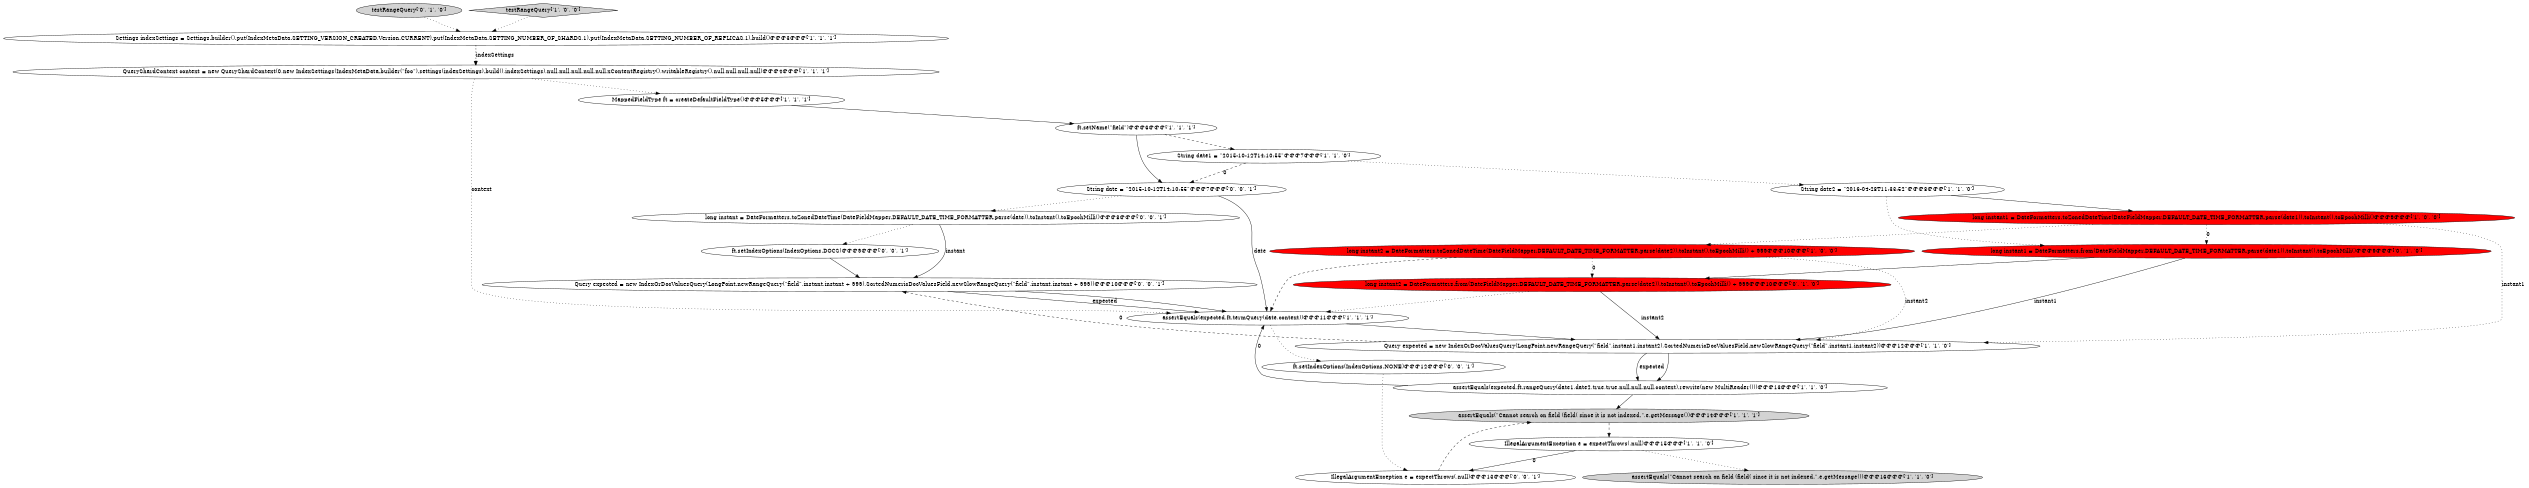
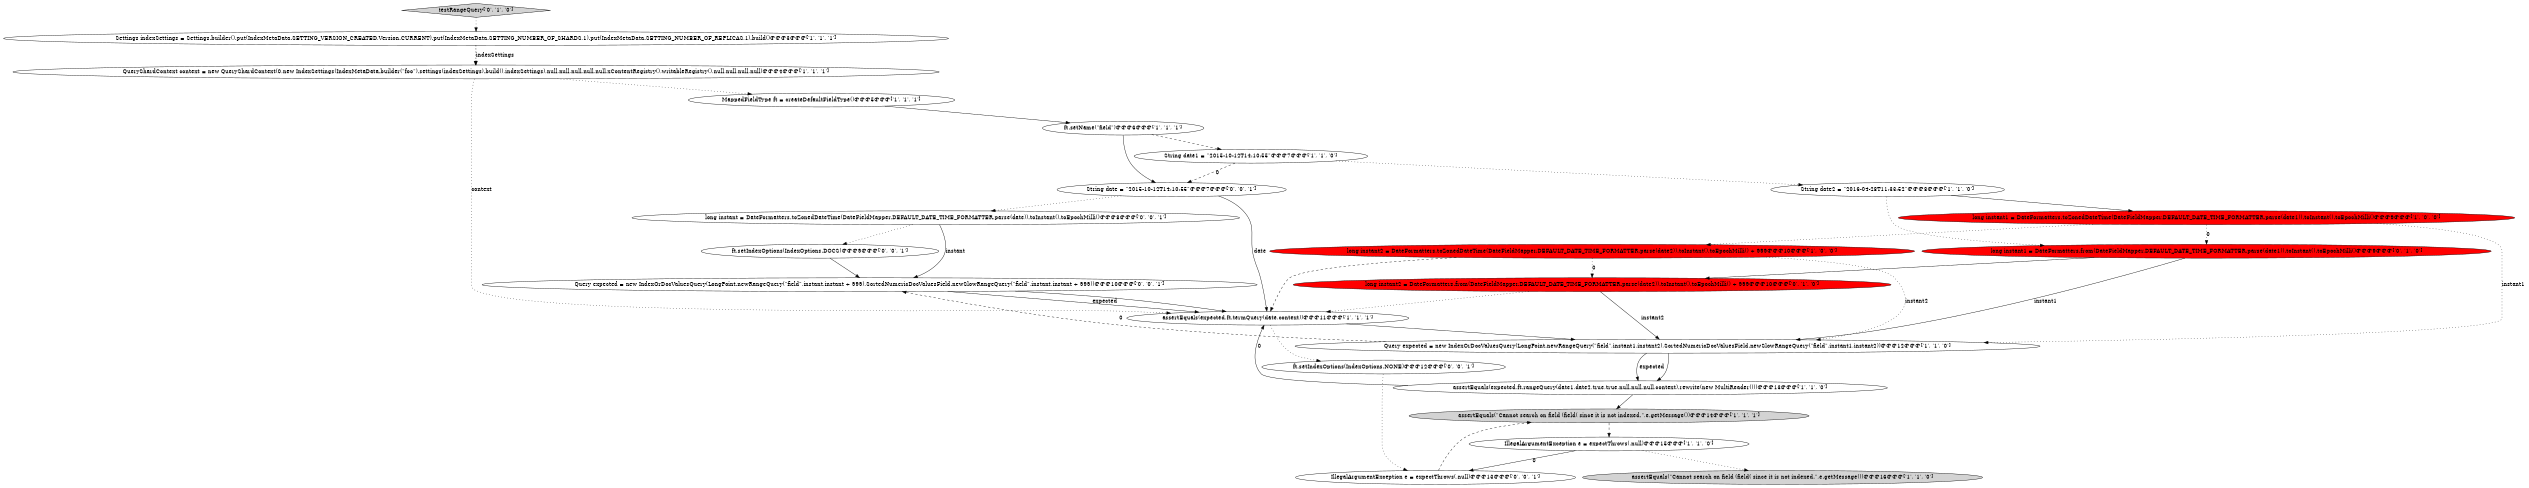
(409, 10) -> (476, 10)
(543, 10) -> none
